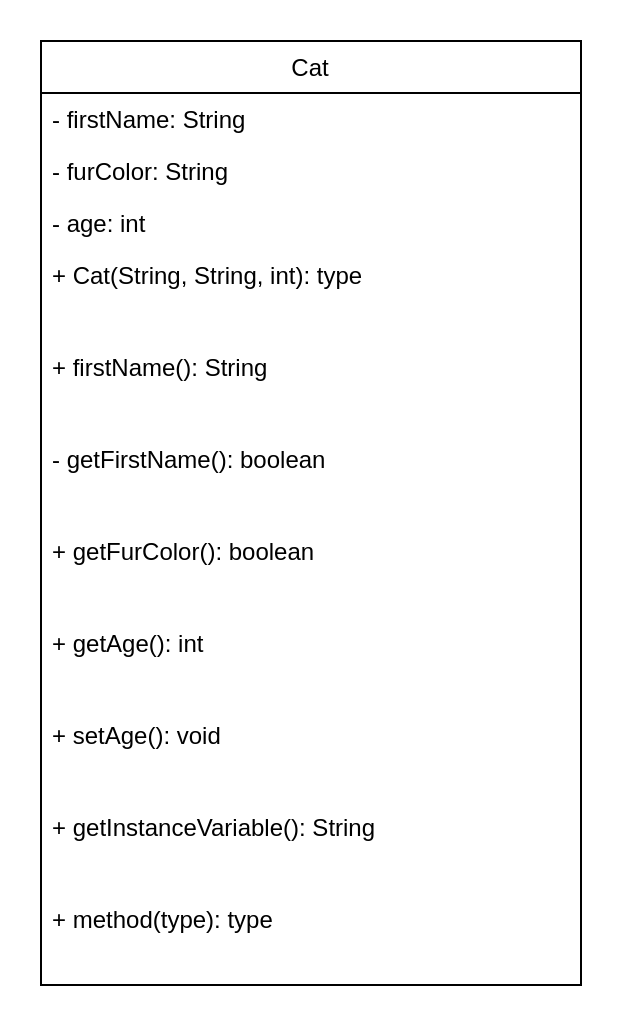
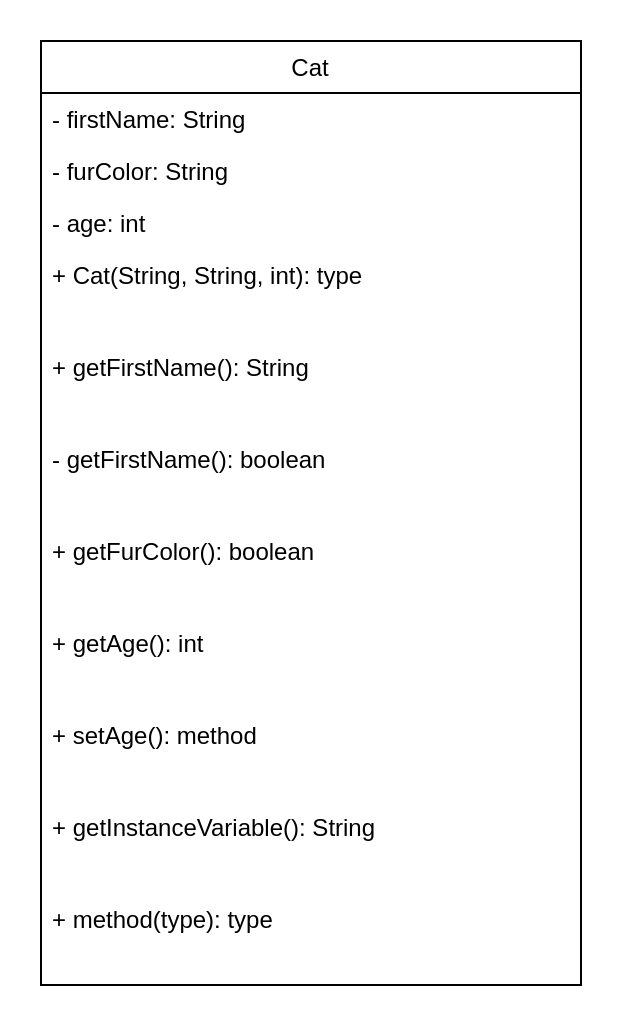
(178, 368) -> (198, 368)
(147, 736) -> (164, 736)
